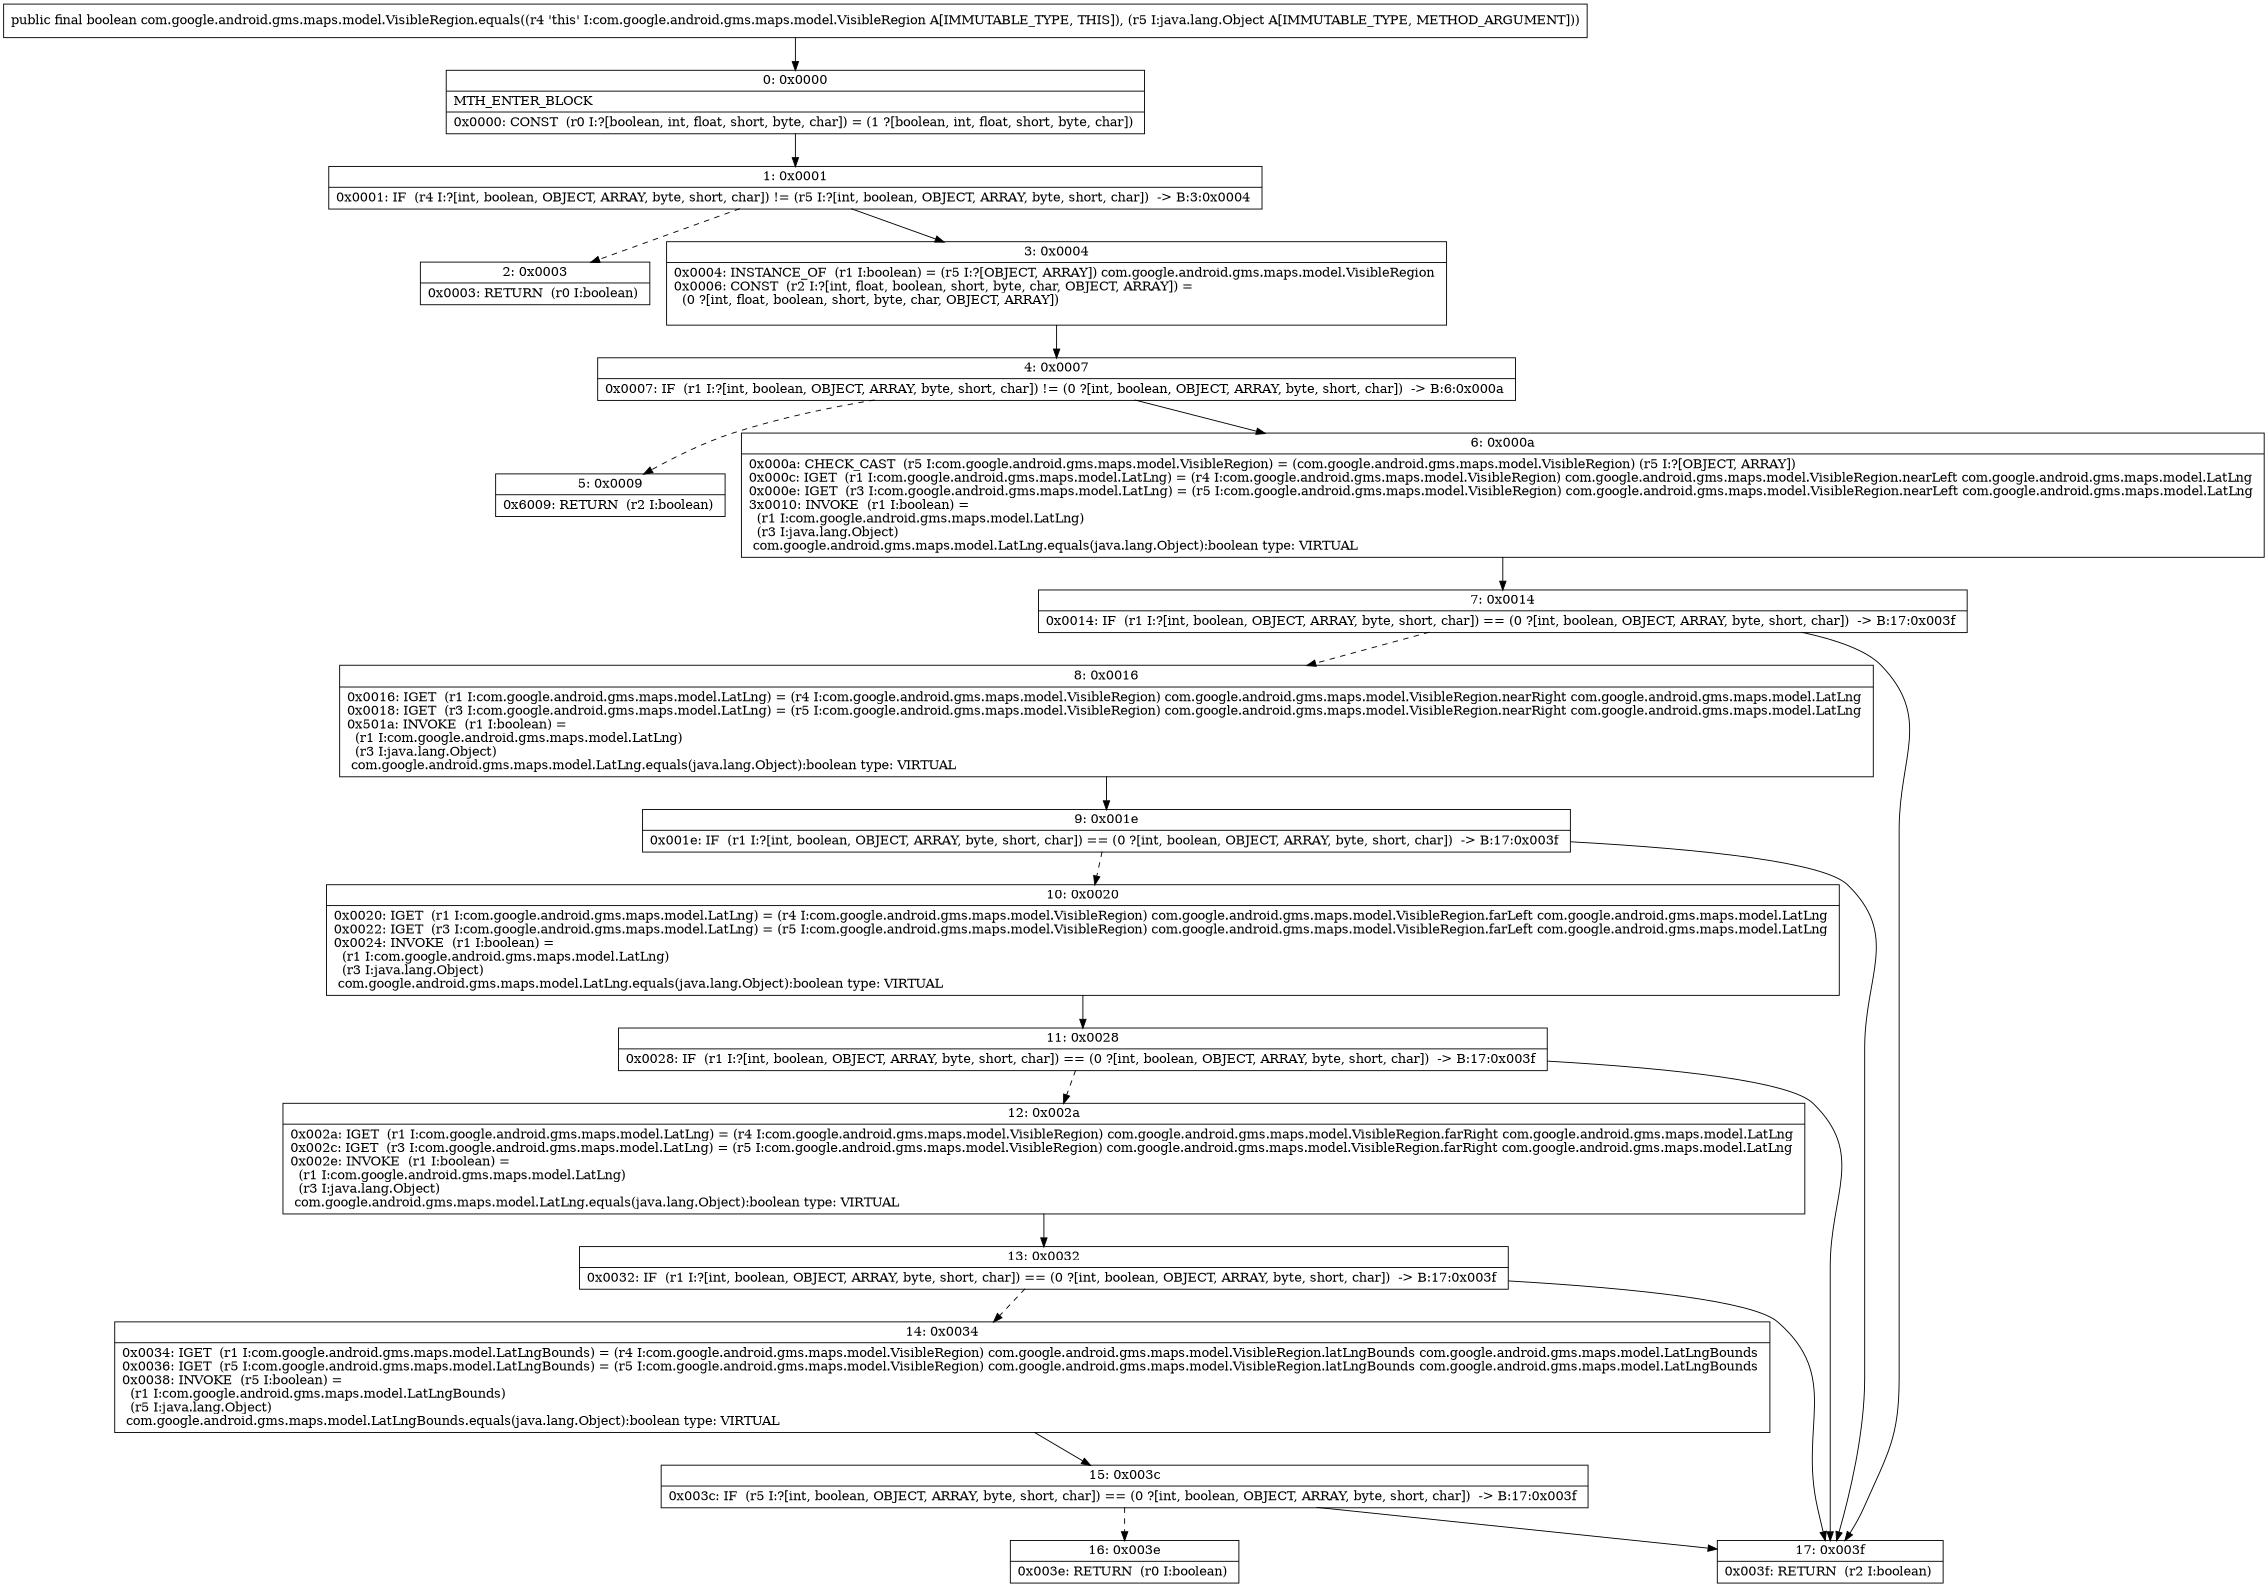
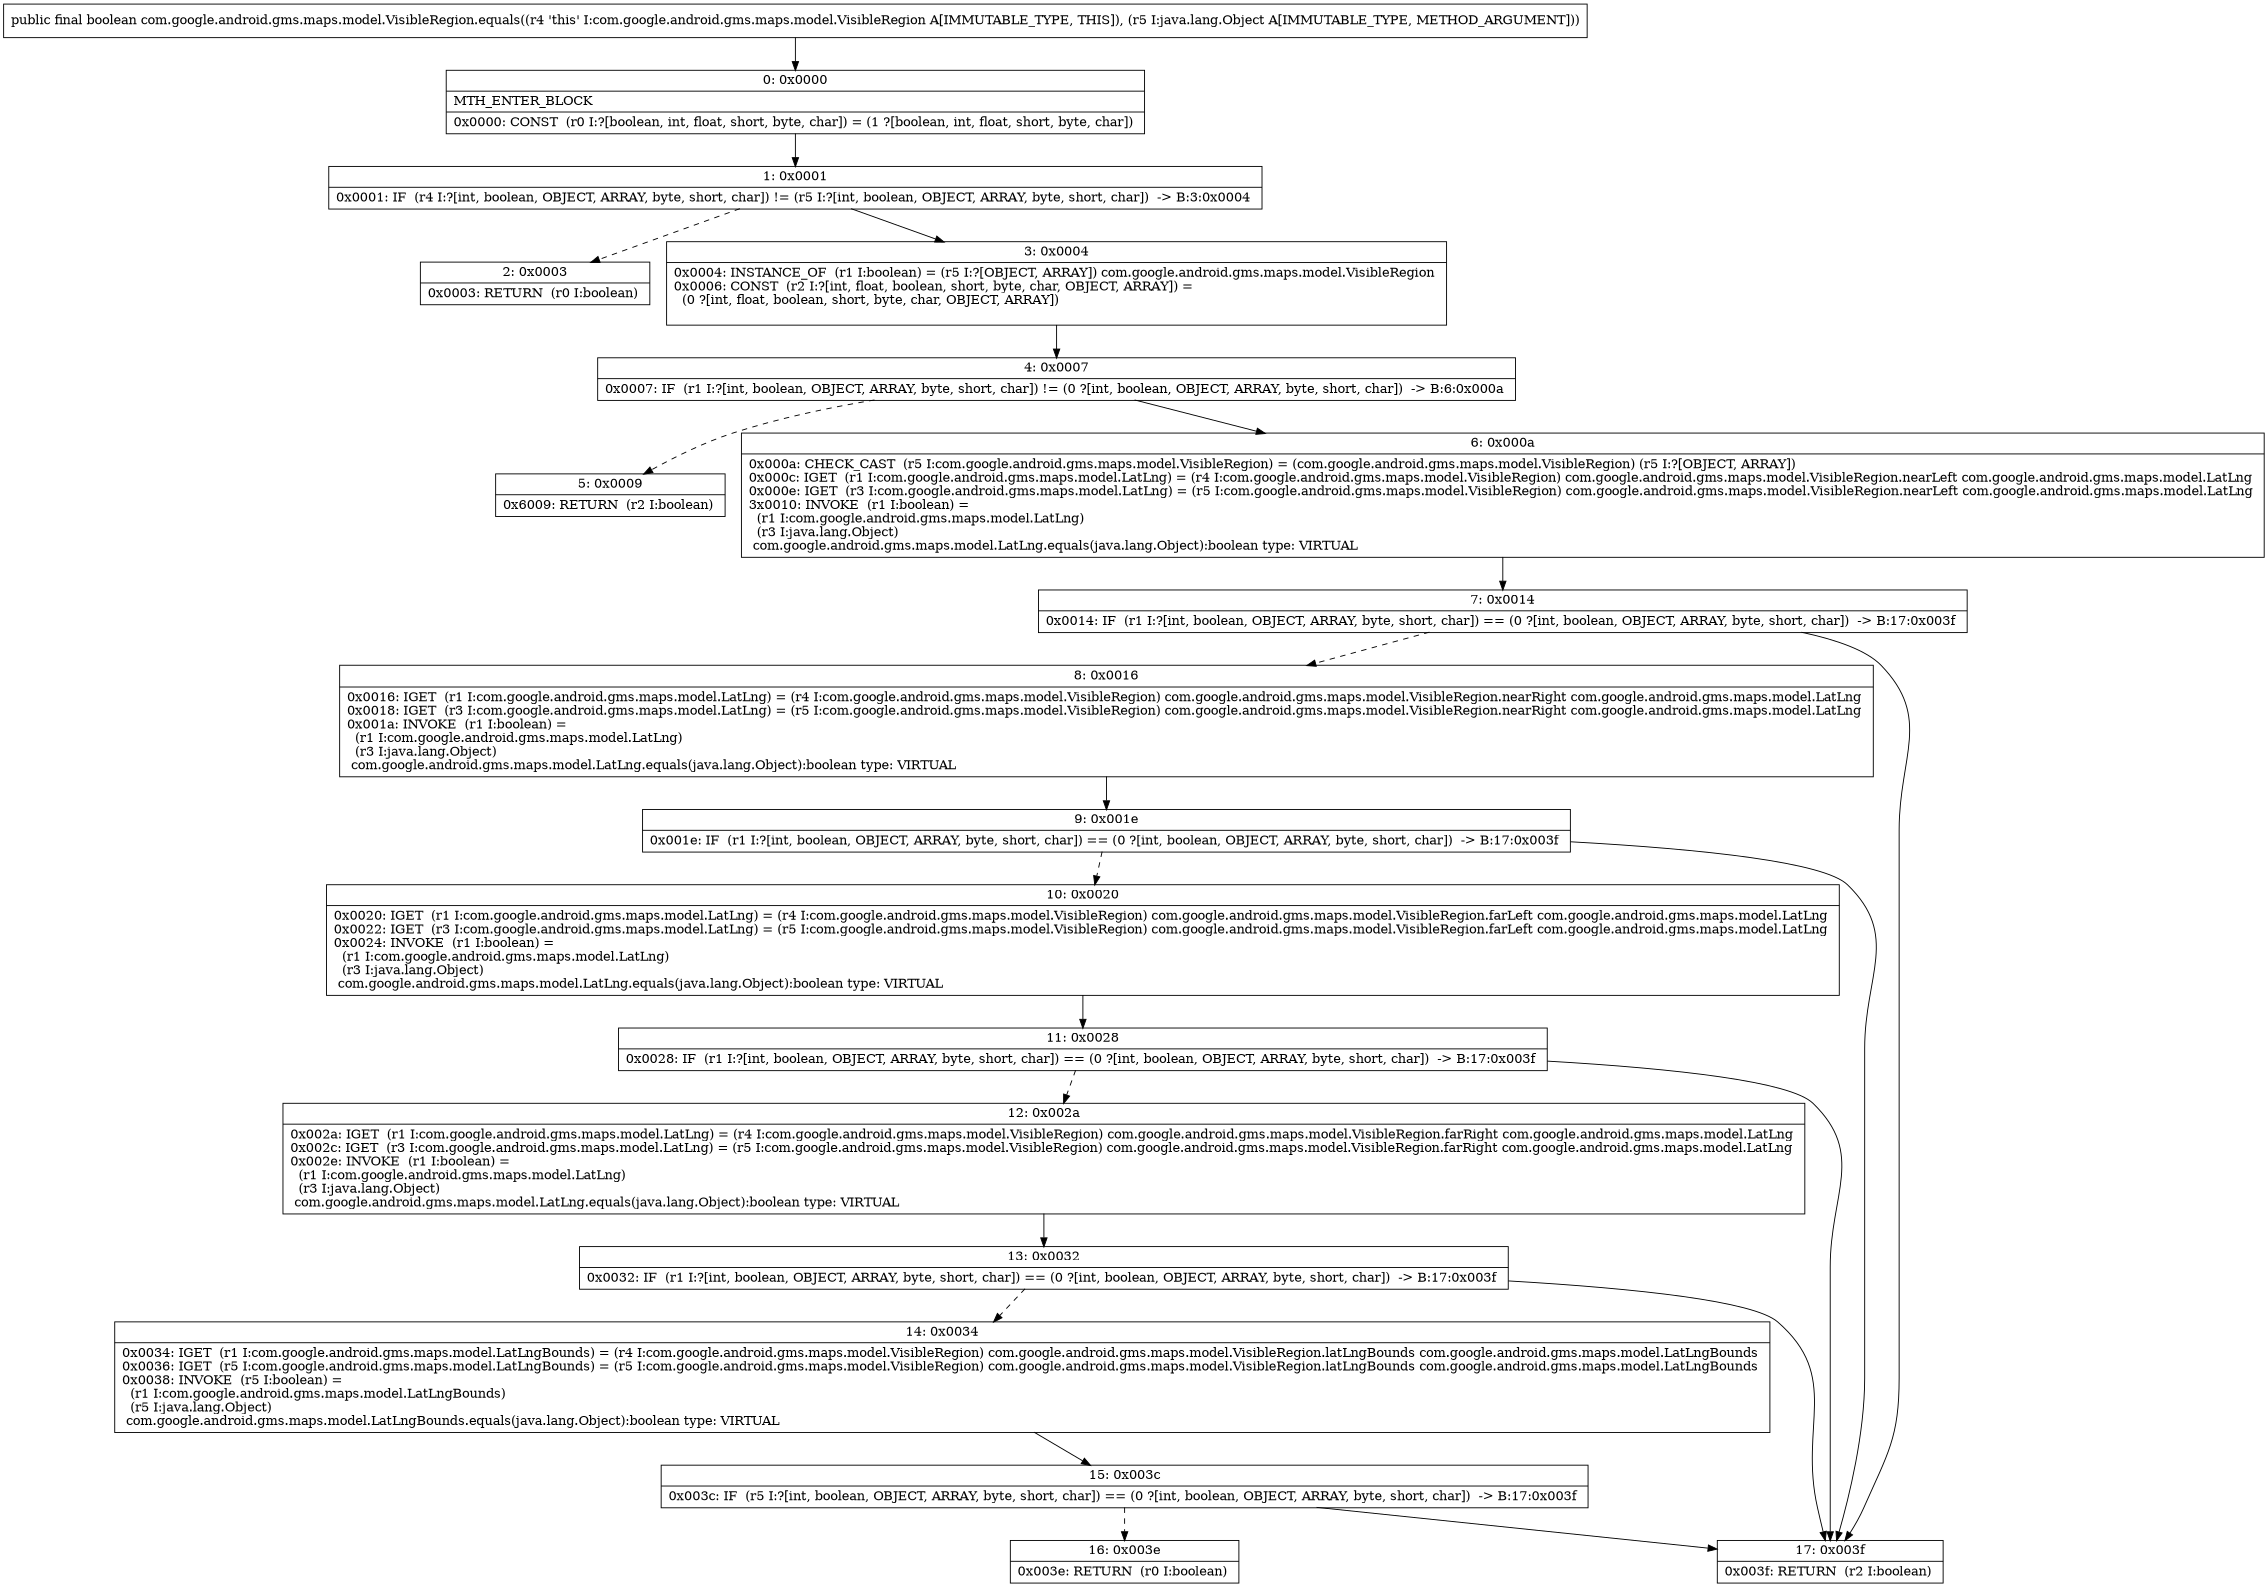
(459, 725) -> (459, 725)
